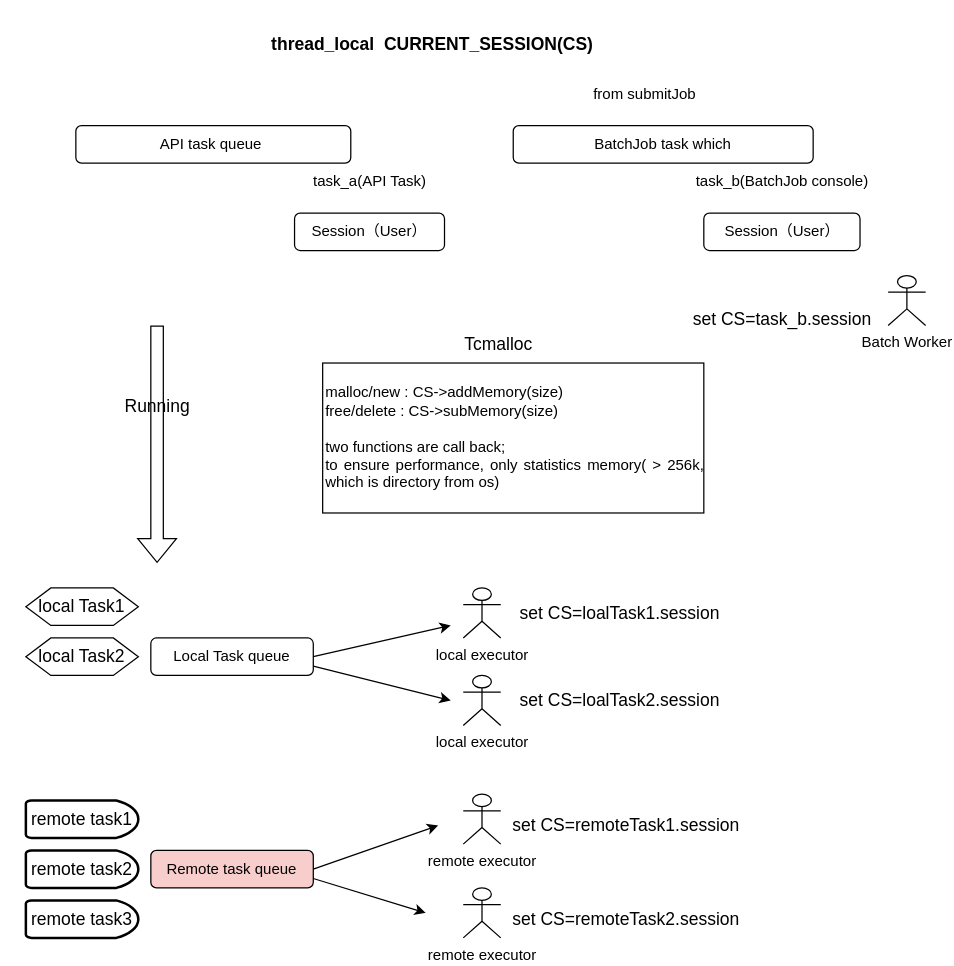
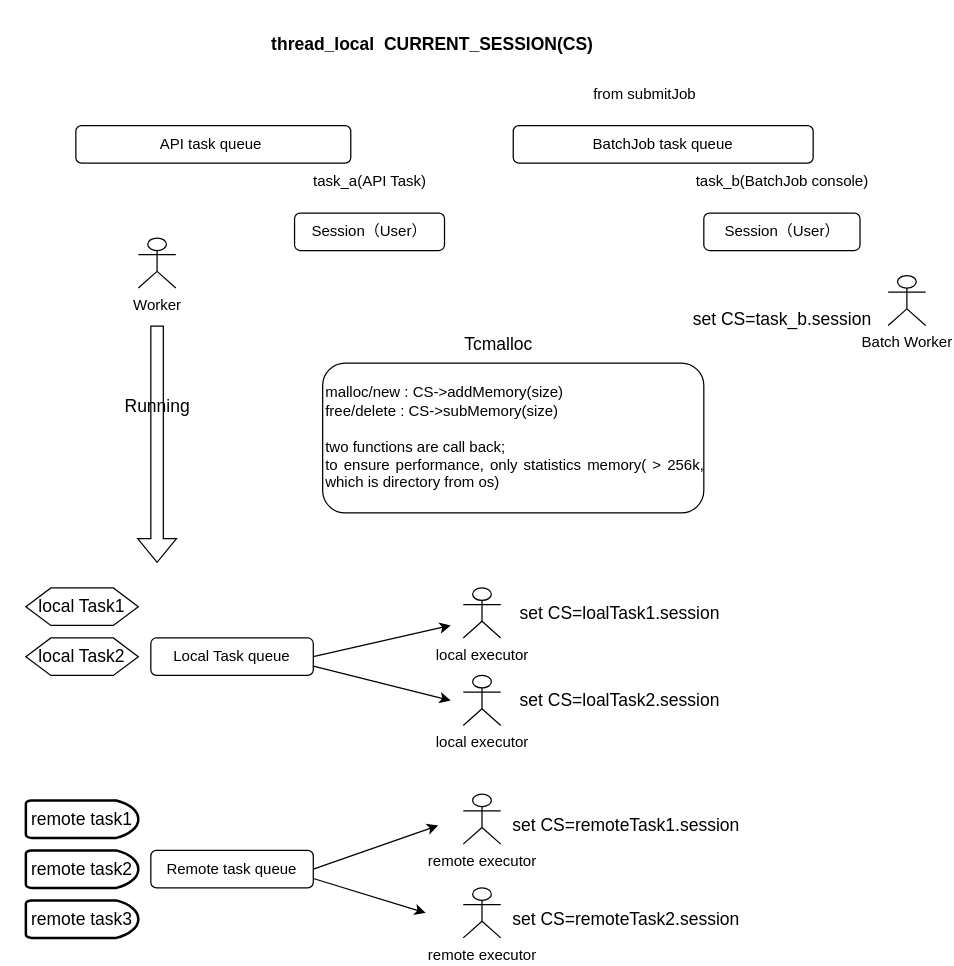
(663, 144) -> (663, 144)
none -> (157, 263)
(513, 438) -> (513, 438)
(232, 869) -> (232, 869)
